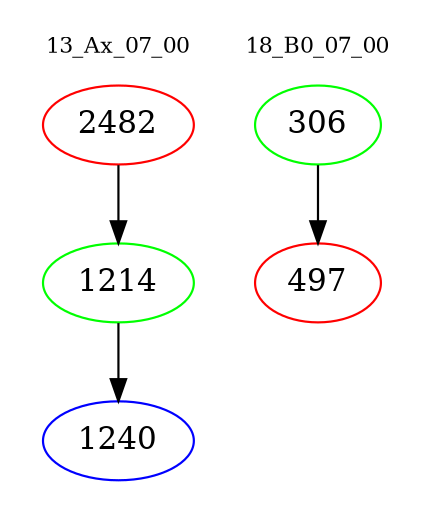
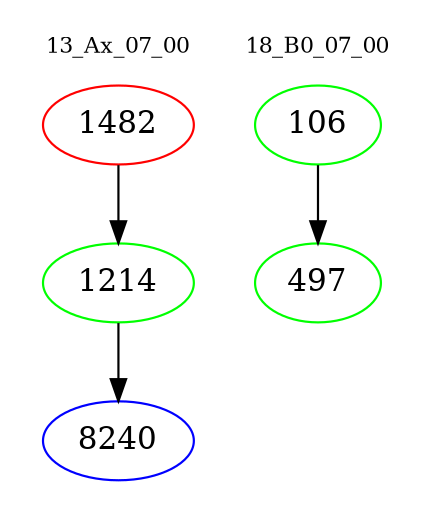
(118, 125) -> (118, 125)
(318, 125) -> (318, 125)
(318, 283) -> (318, 283)
(118, 441) -> (118, 441)
